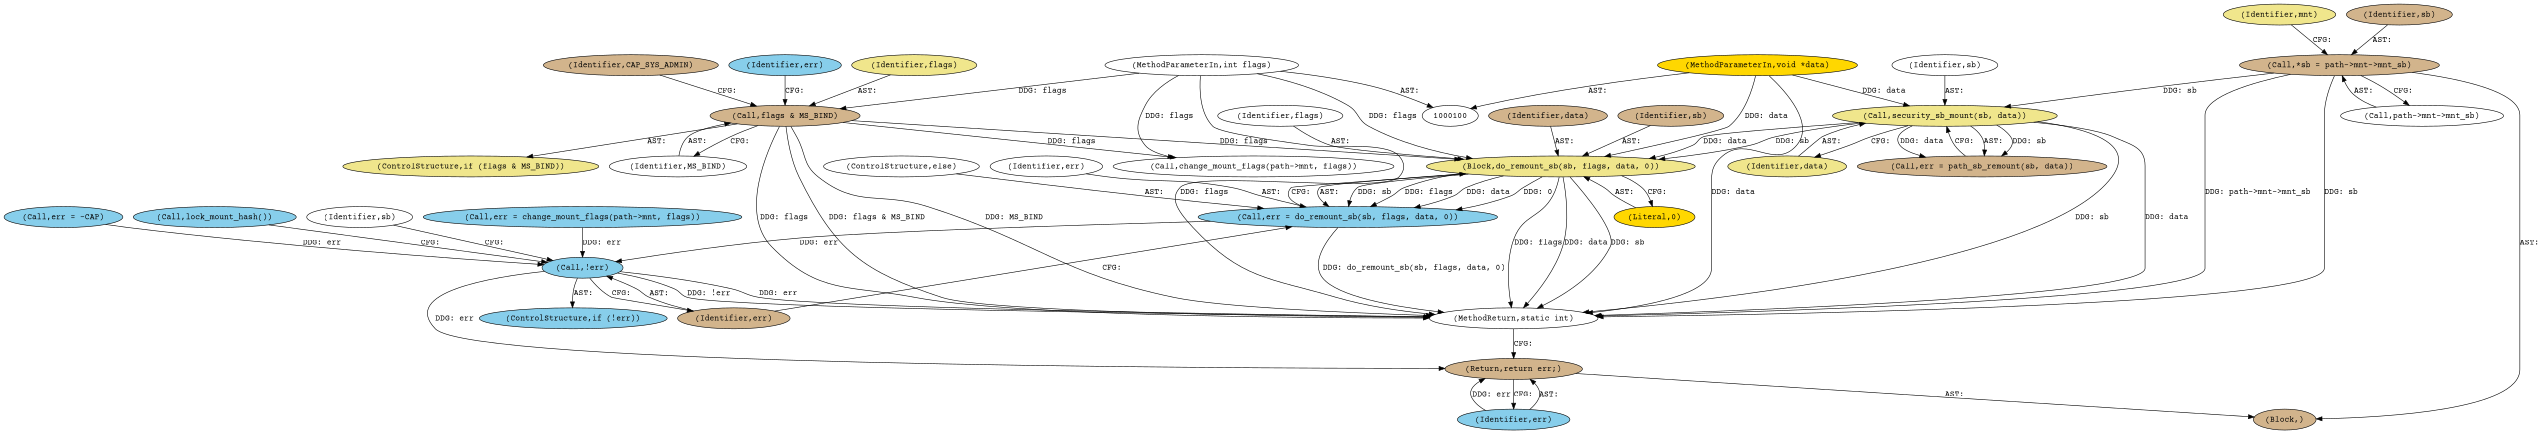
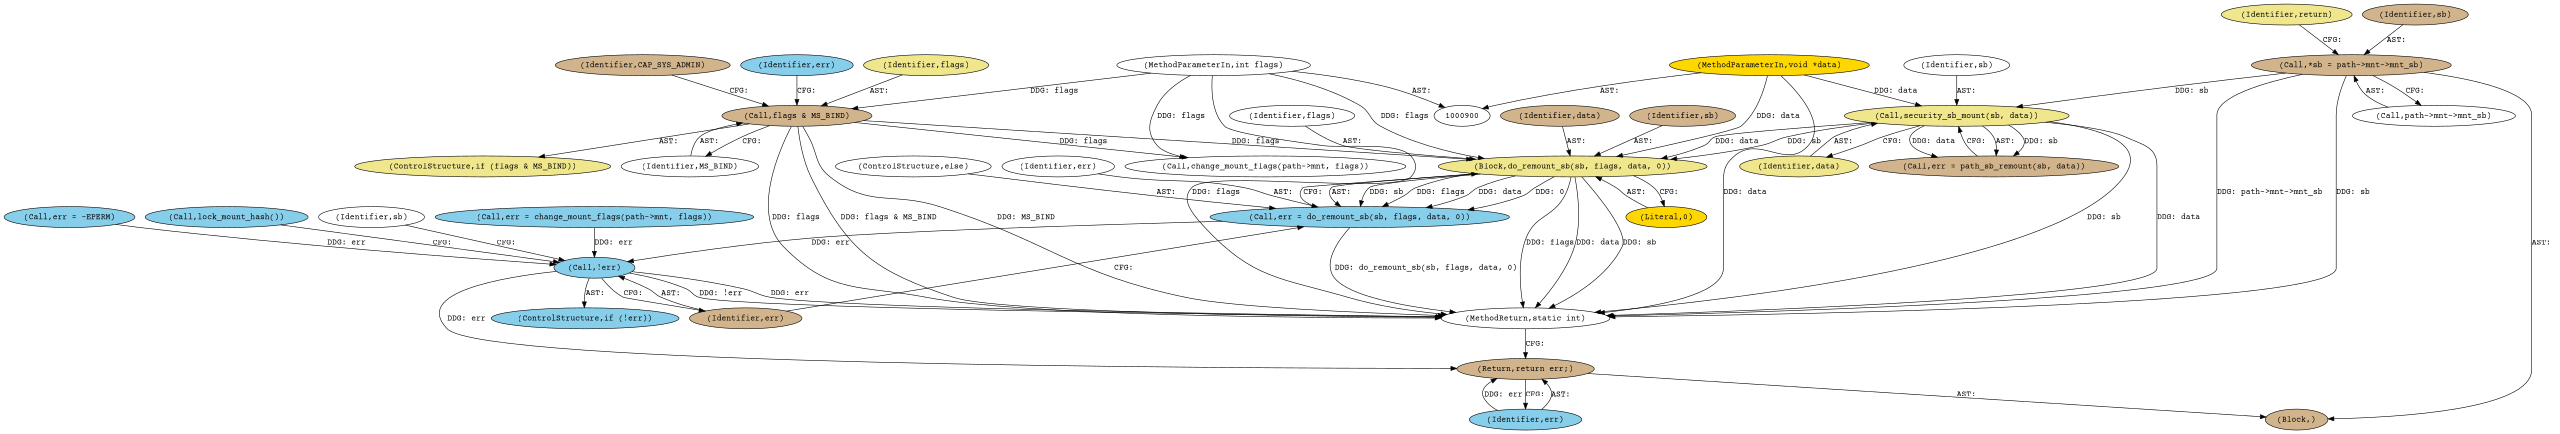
(2279, 15) -> (2287, 15)
(1450, 116) -> (1462, 116)
(63, 217) -> (70, 217)
